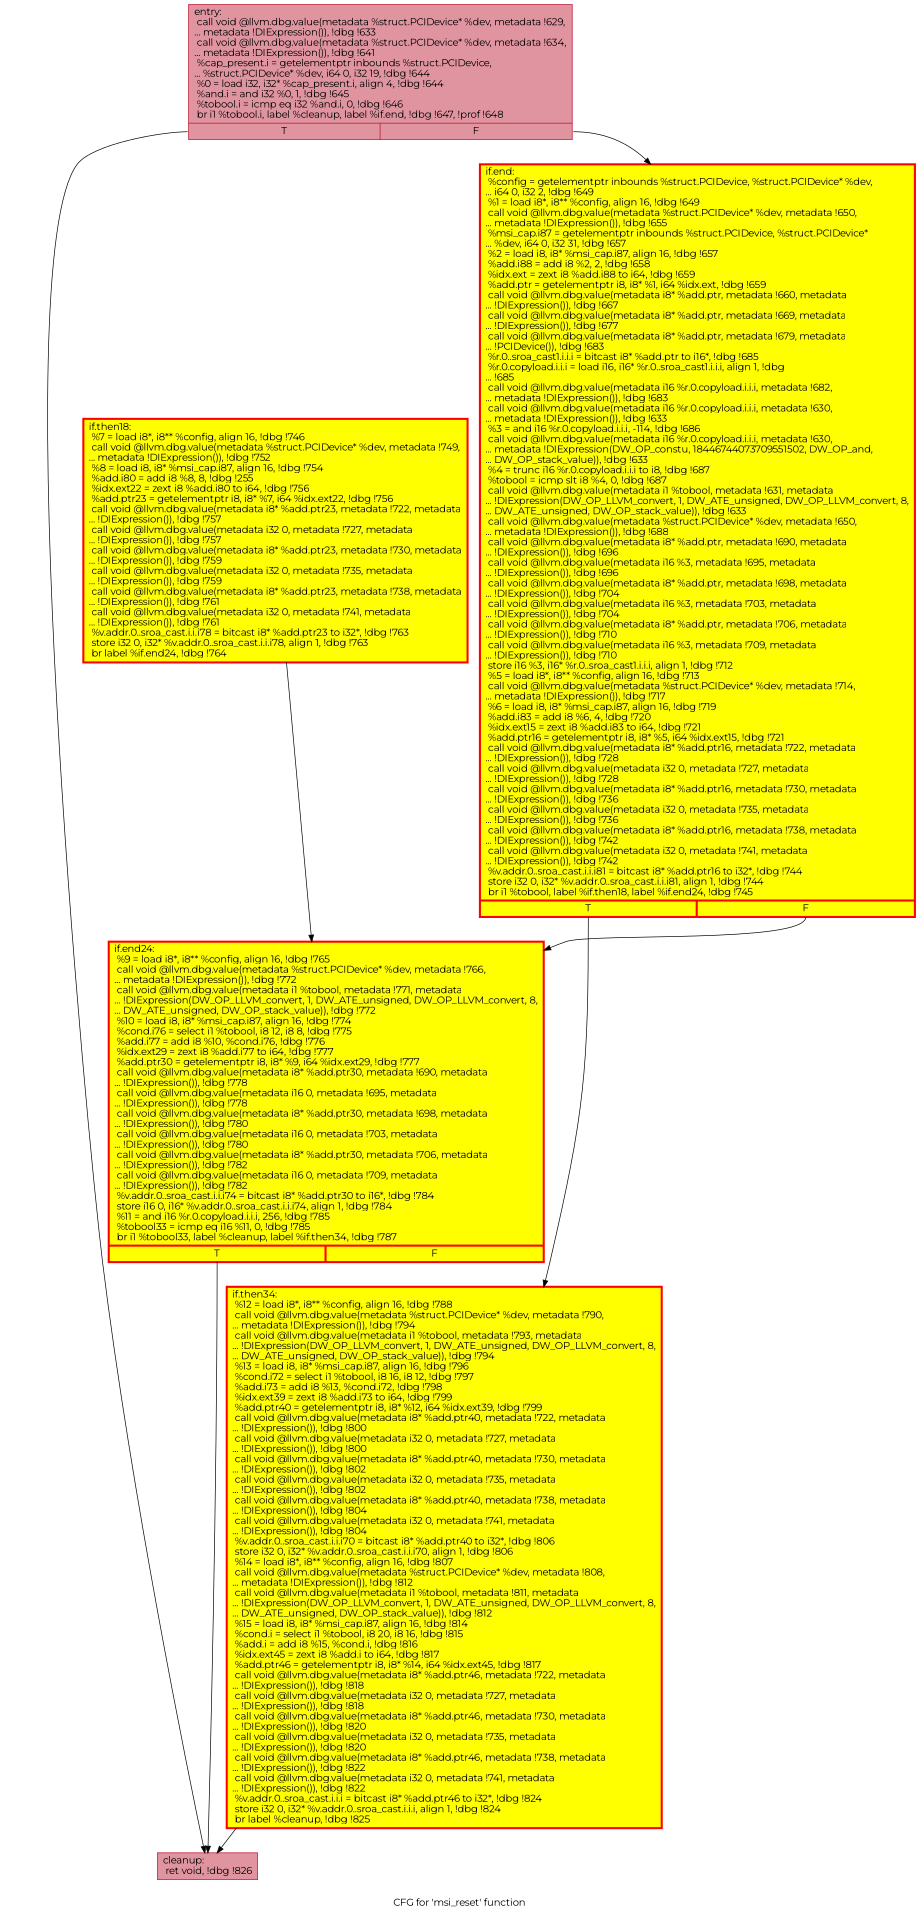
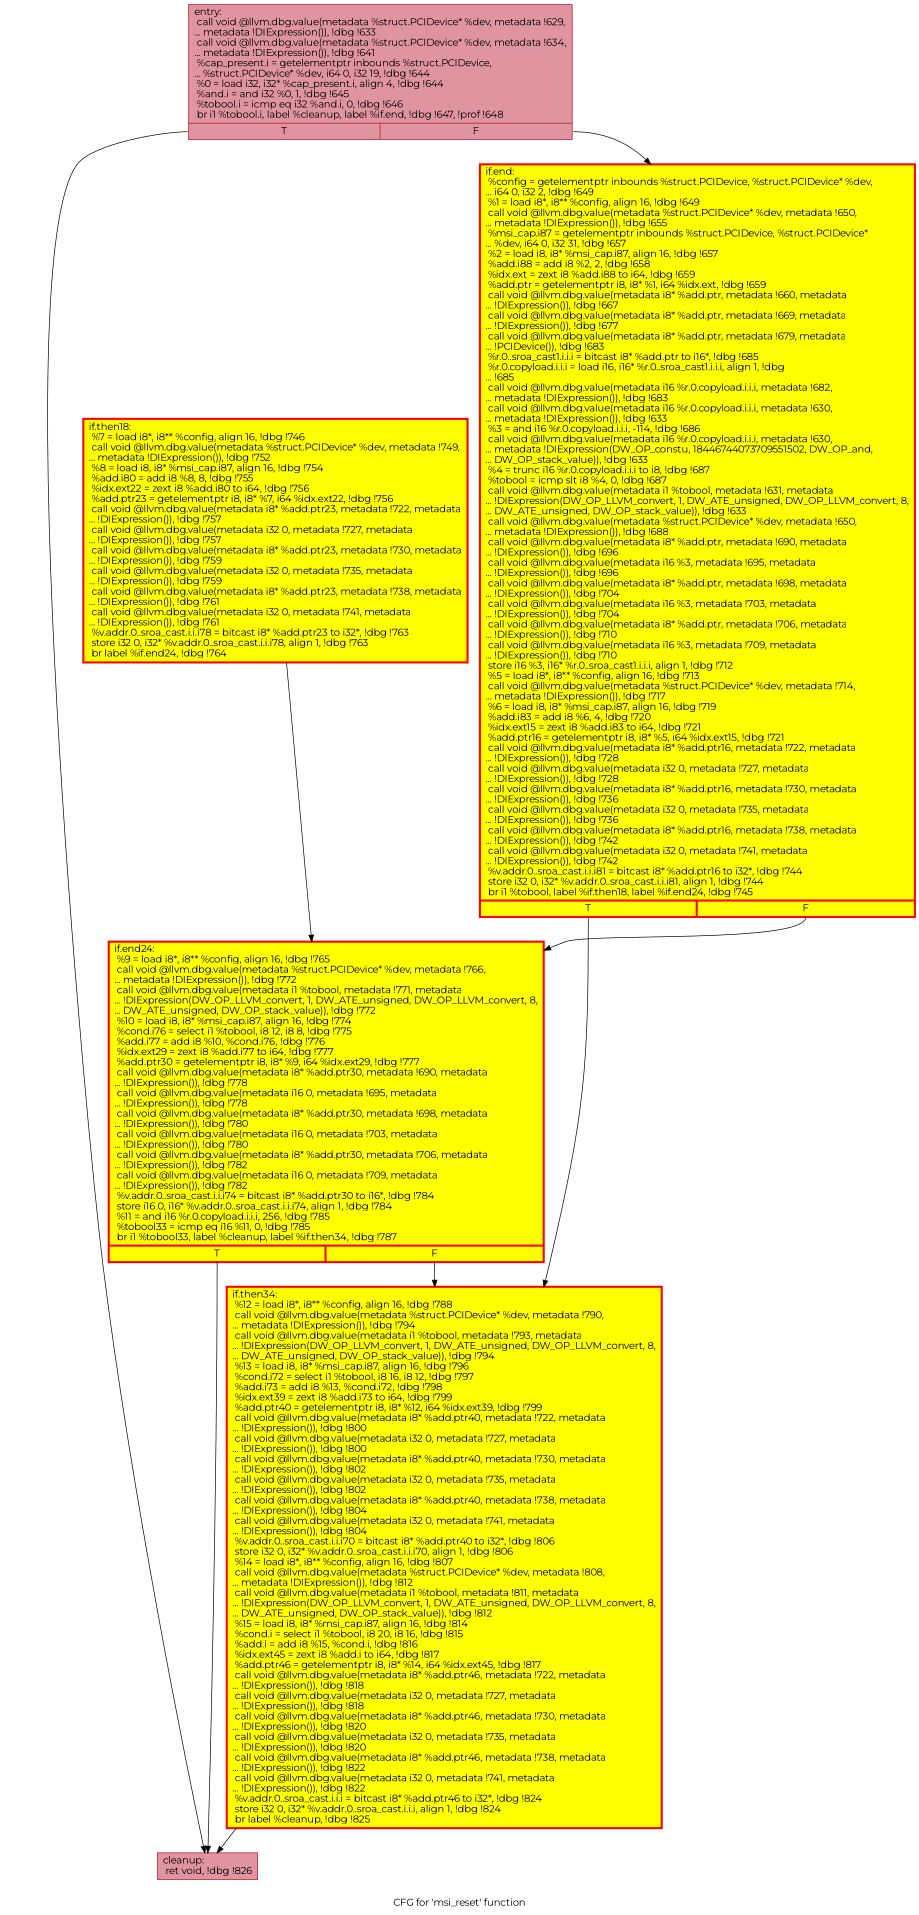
(172, 479) -> (172, 479)
none -> (435, 1271)
